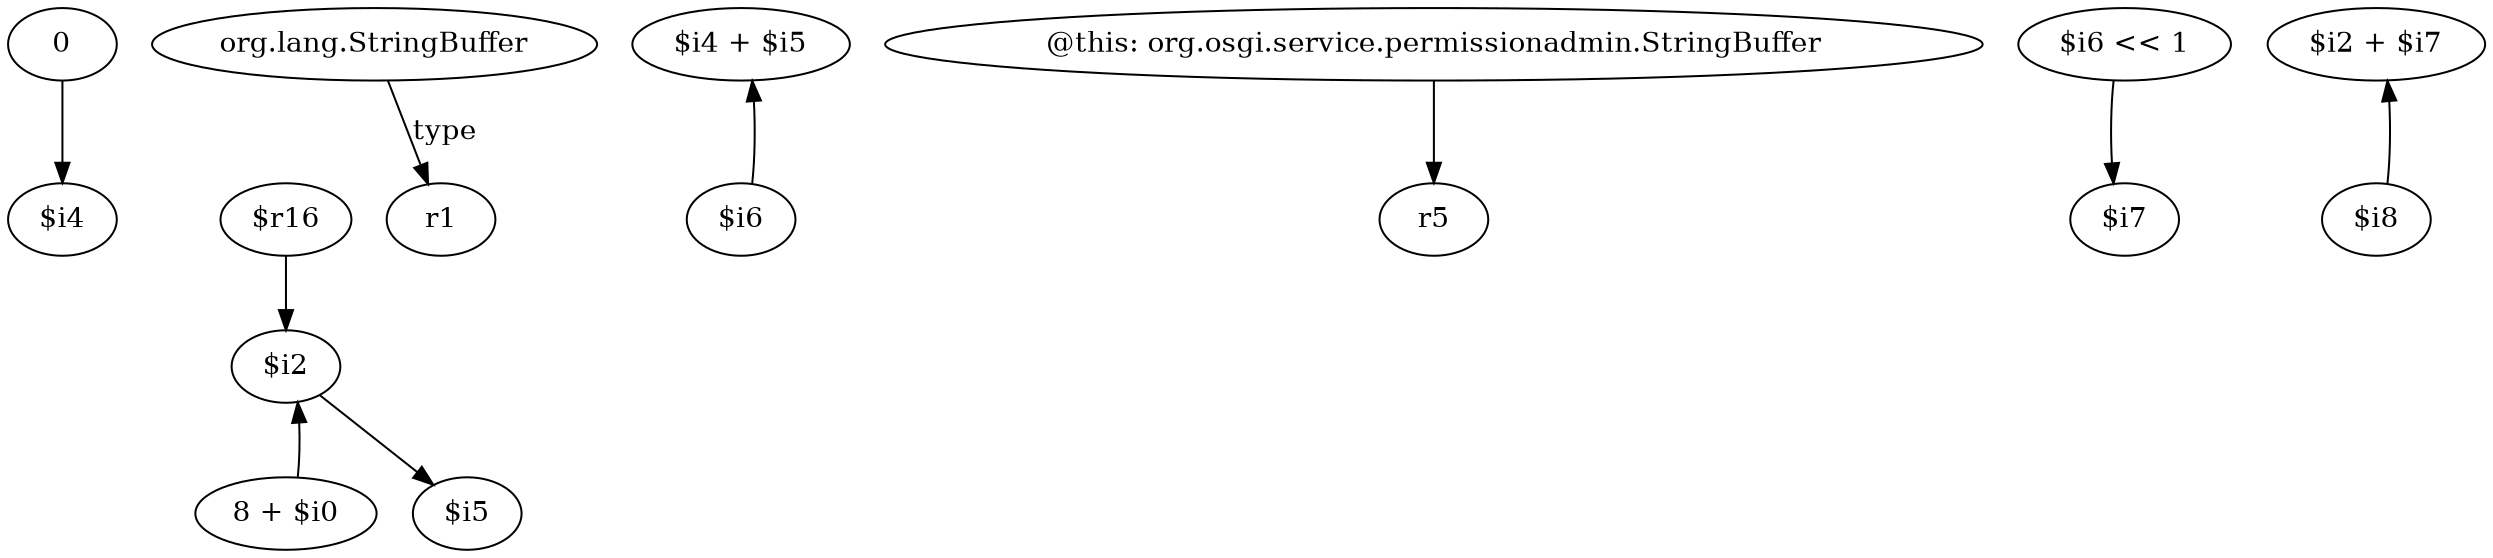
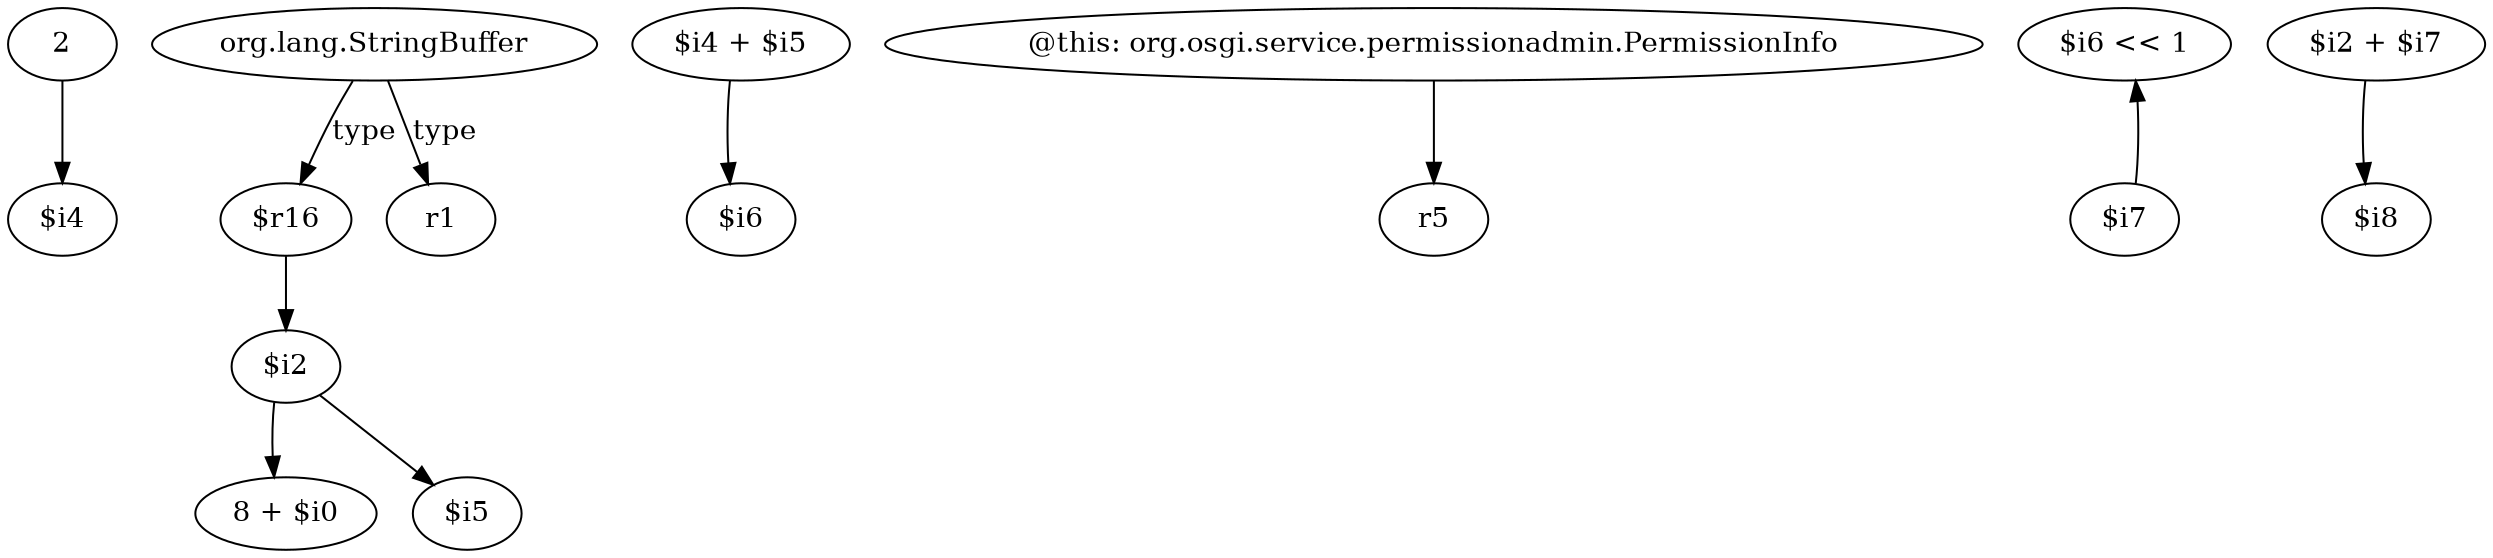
(62, 44) -> (62, 44)
(1434, 44) -> (1434, 44)
none -> (329, 122)
(2111, 122) -> (2138, 142)
(755, 142) -> (728, 122)
(2390, 142) -> (2363, 122)
(299, 450) -> (273, 429)
